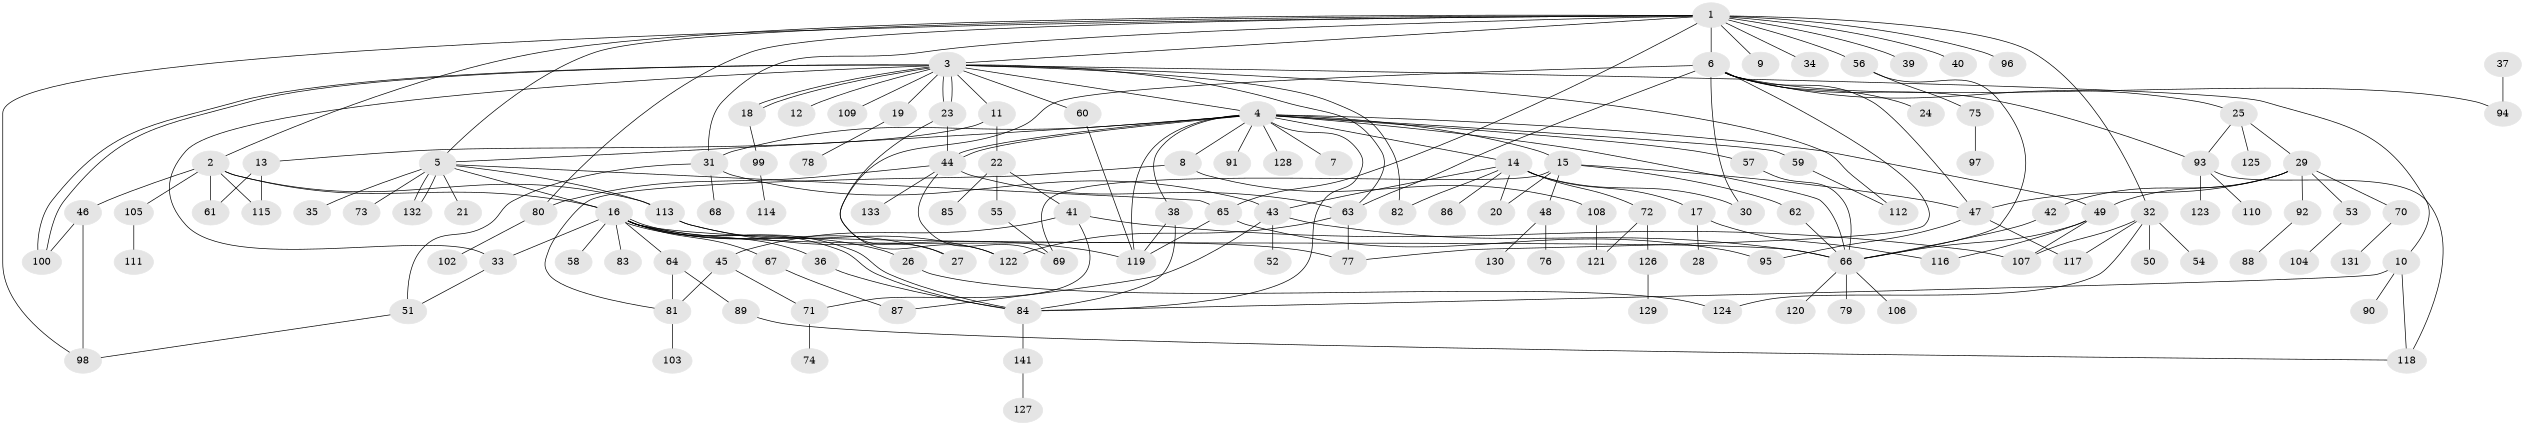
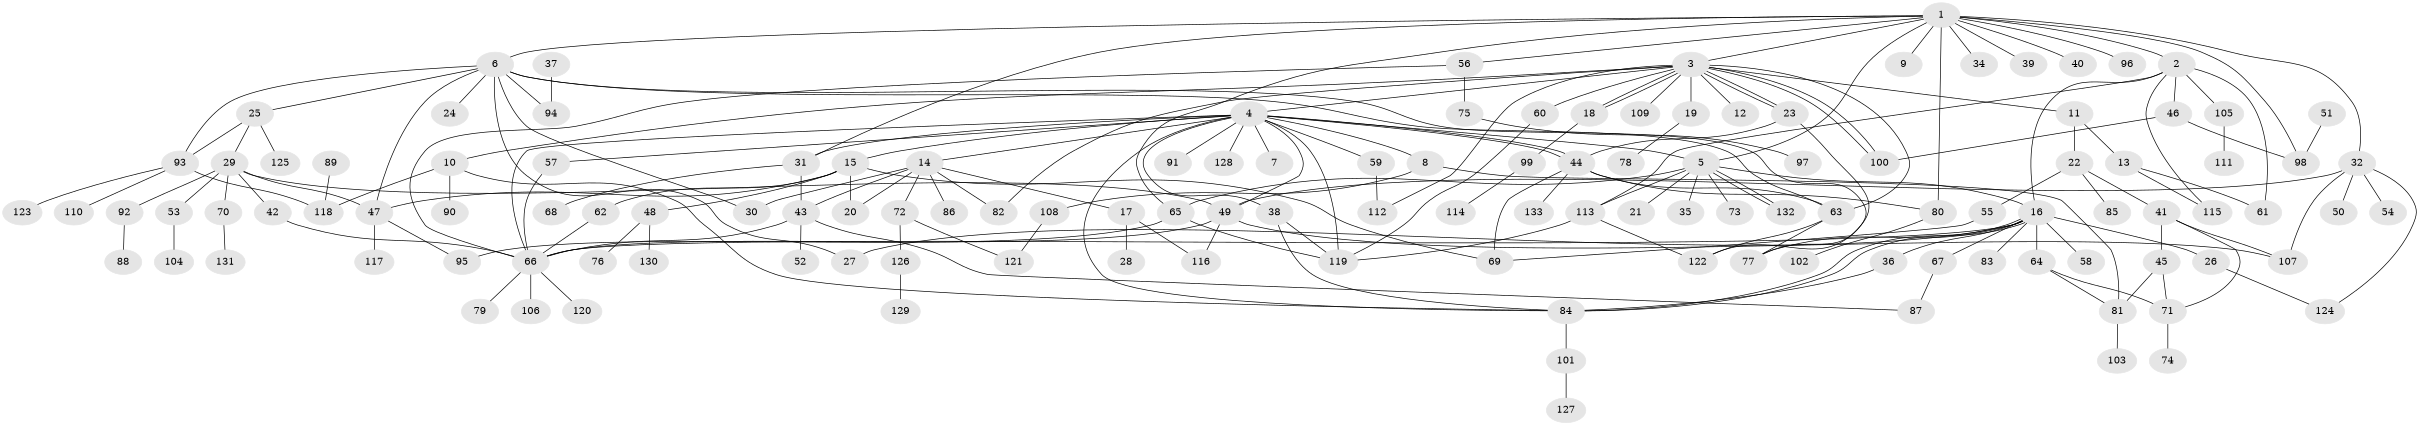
(516, 200) -> none
(2111, 237) -> (2039, 190)
(498, 262) -> none
(707, 287) -> (2102, 287)
(1023, 361) -> (1566, 361)
